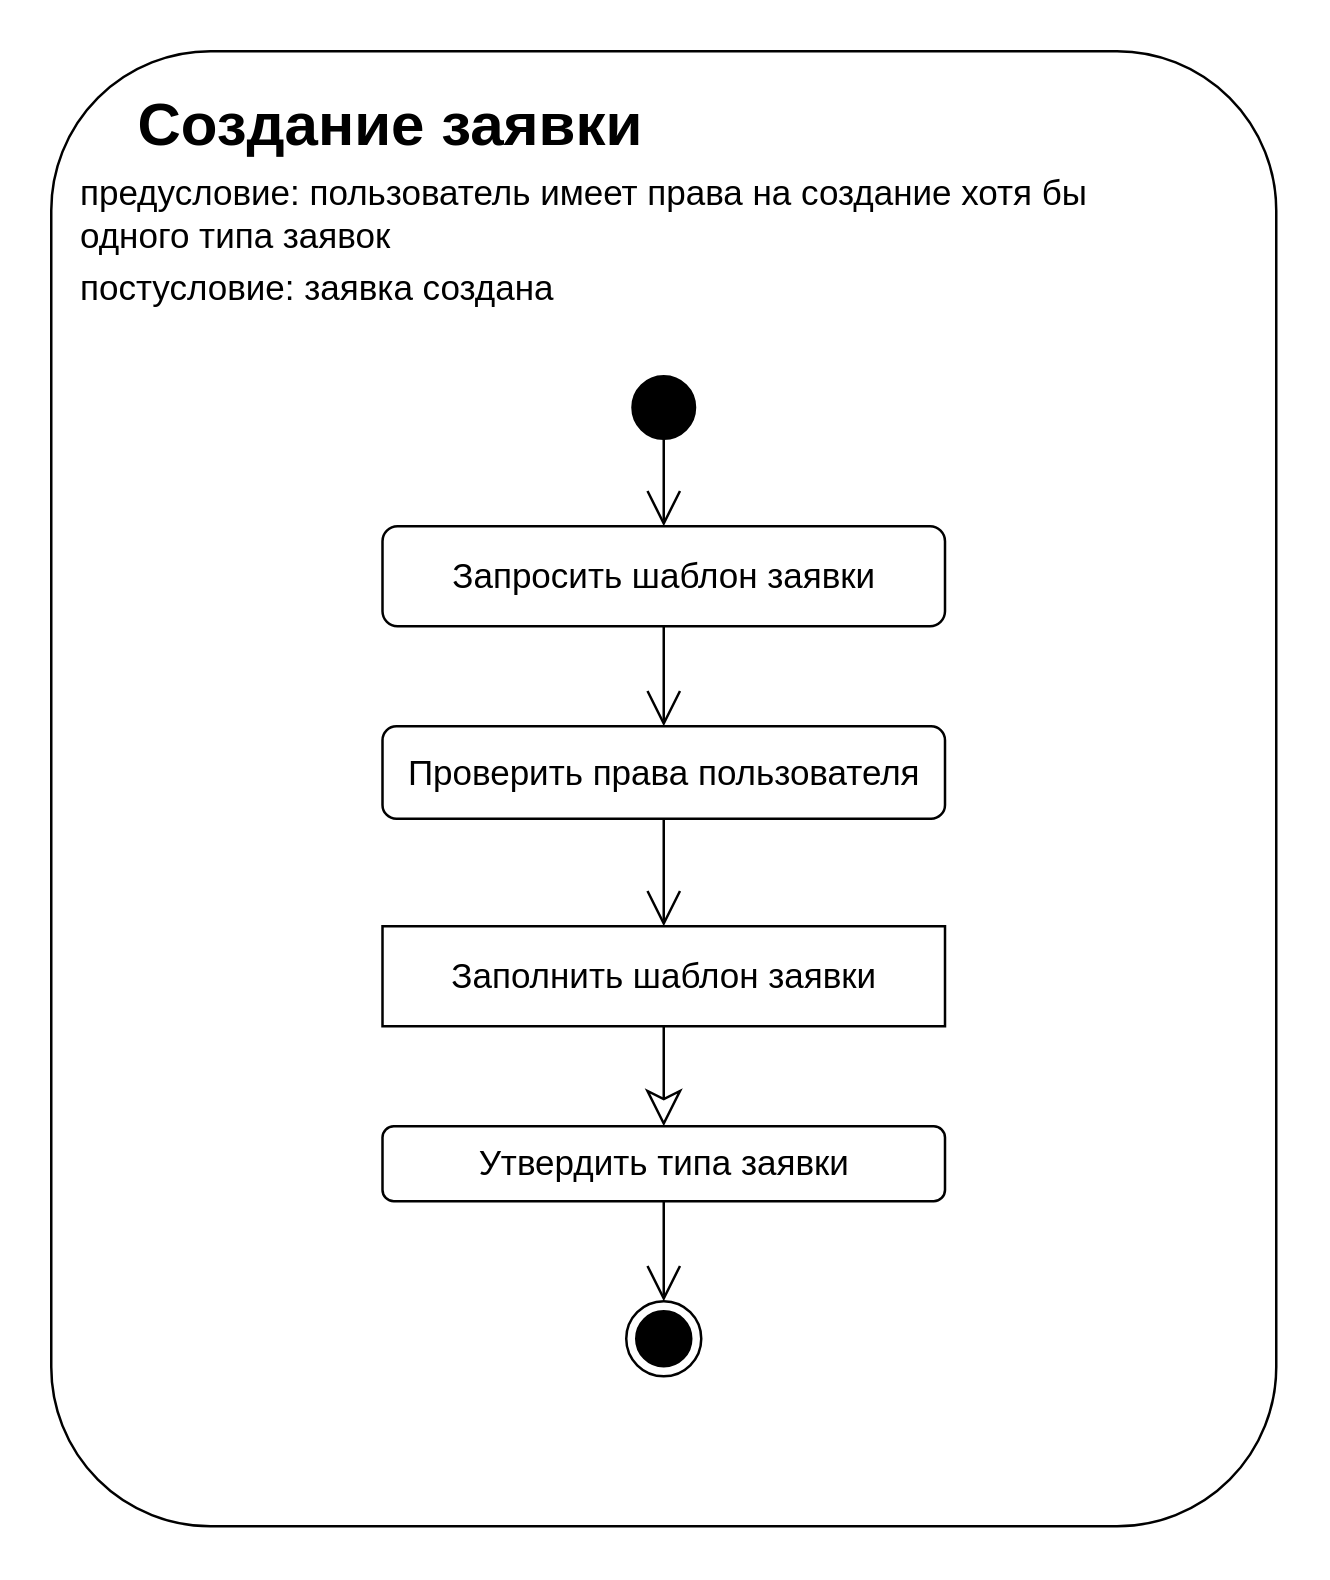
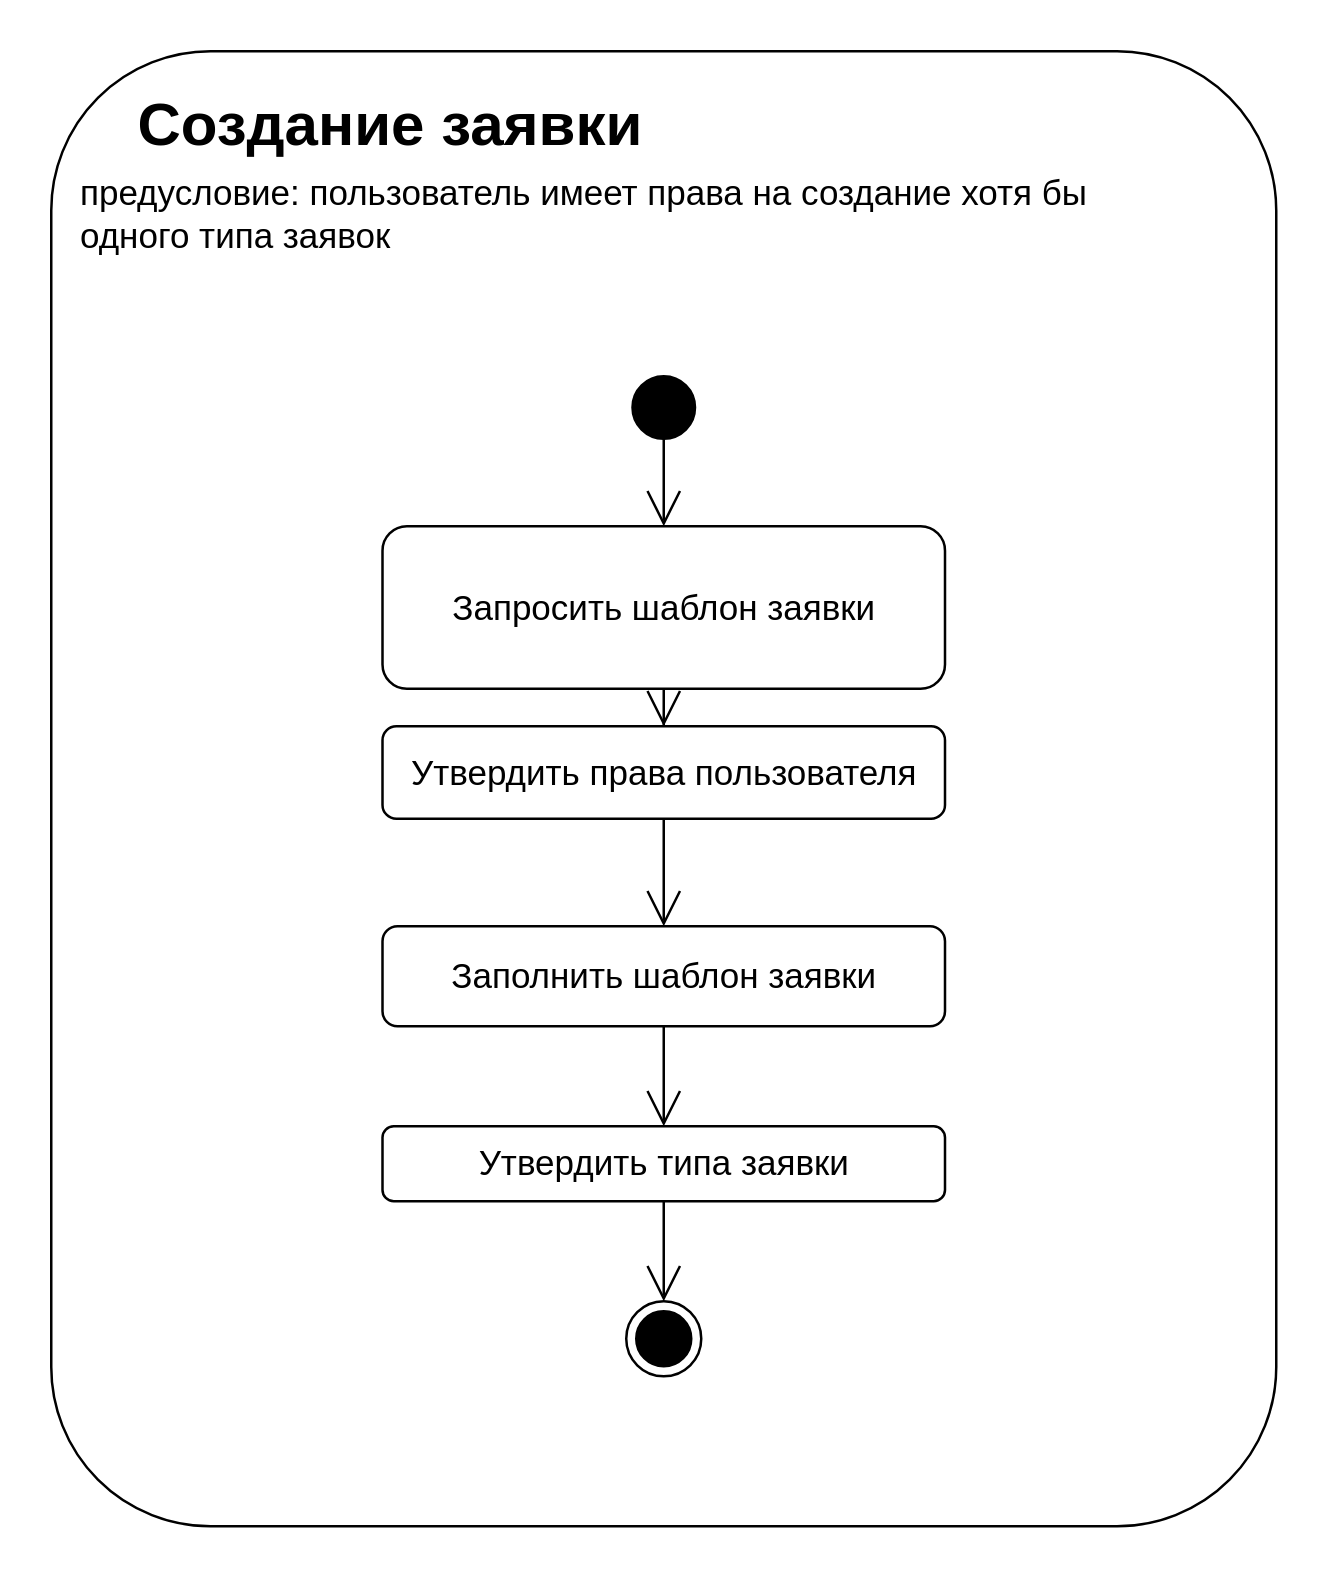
(614, 289) -> none
(664, 576) -> (664, 608)
(665, 774) -> (665, 774)
(664, 976) -> (664, 976)
(664, 1096) -> (664, 1108)
